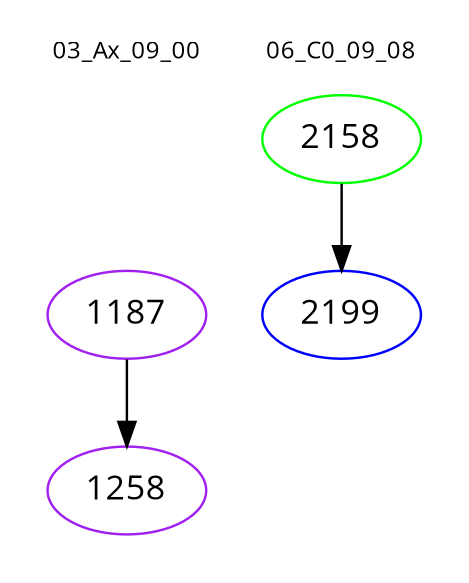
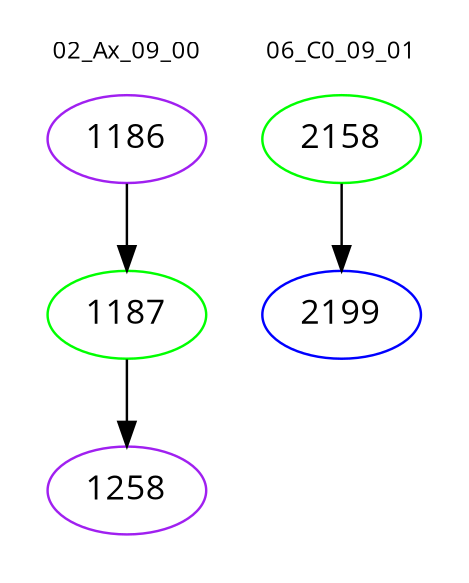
(127, 52) -> (127, 52)
(342, 52) -> (342, 52)
none -> (127, 139)
(127, 315) -> (127, 315)
